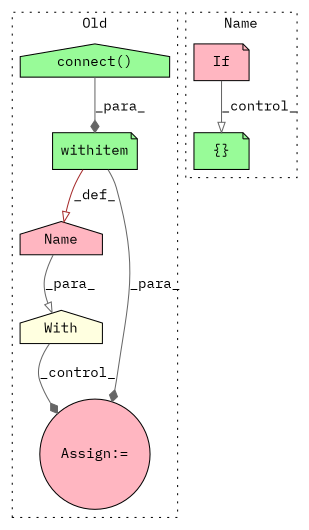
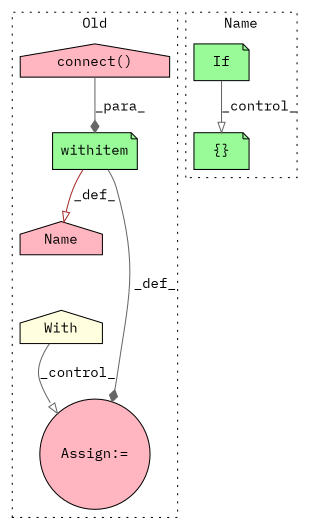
(95, 62) -> (95, 62)
(222, 62) -> (222, 62)
(45, 279) -> none
(155, 284) -> (155, 284)
(39, 373) -> (39, 373)
